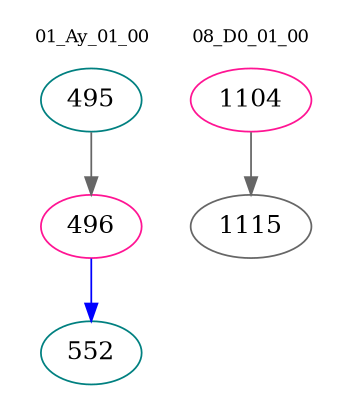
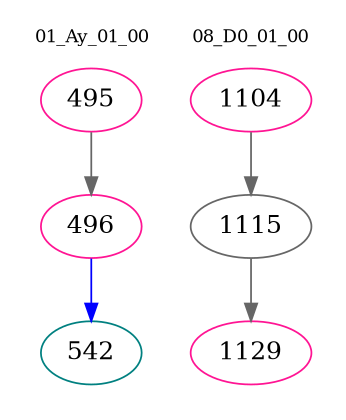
(91, 100) -> (91, 100)
(91, 353) -> (91, 353)
none -> (251, 353)
